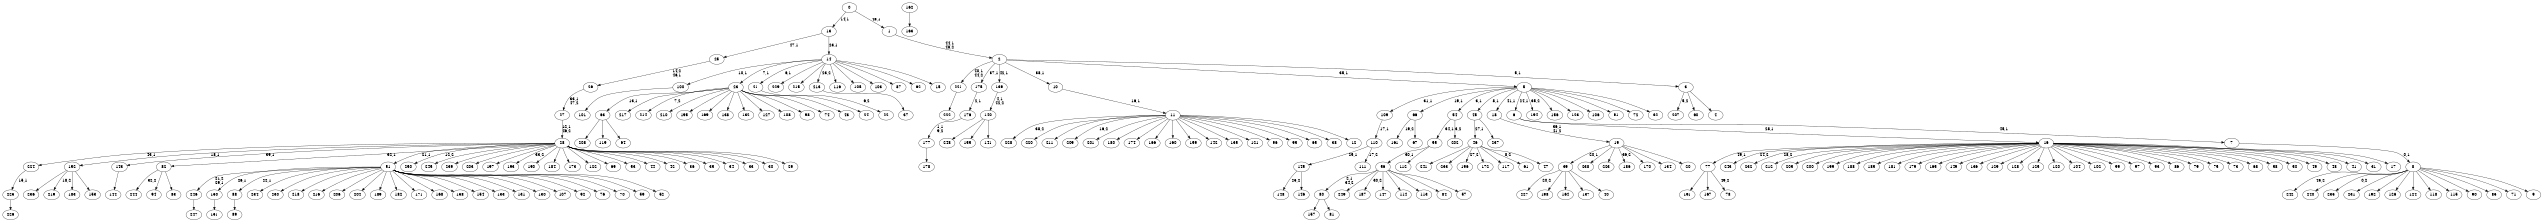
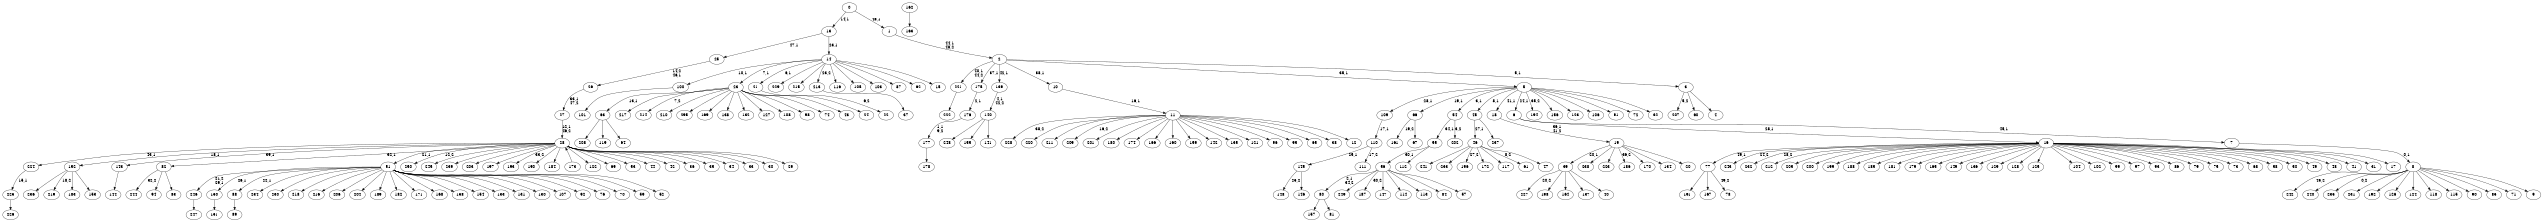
(1428, 101) -> (1428, 101)
(684, 115) -> (684, 115)
(565, 154) -> (570, 156)
(2056, 167) -> none
